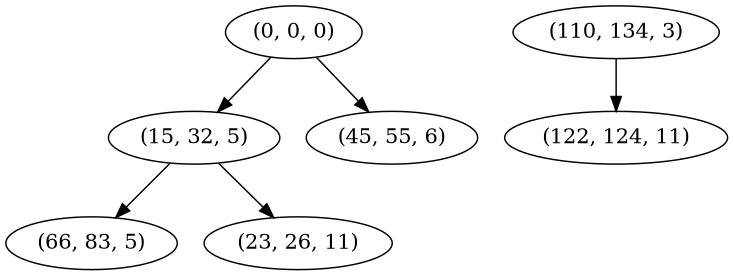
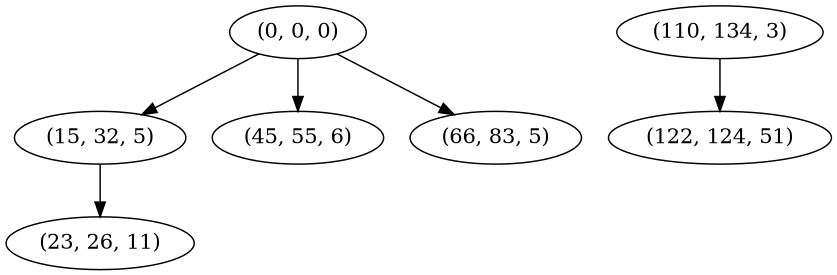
(616, 138) -> (720, 138)
(148, 185) -> (389, 81)
